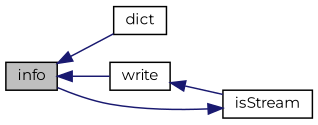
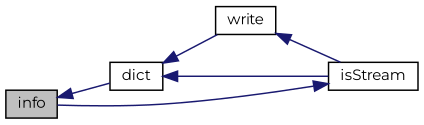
(91, 76) -> (197, 45)
none -> (253, 76)
